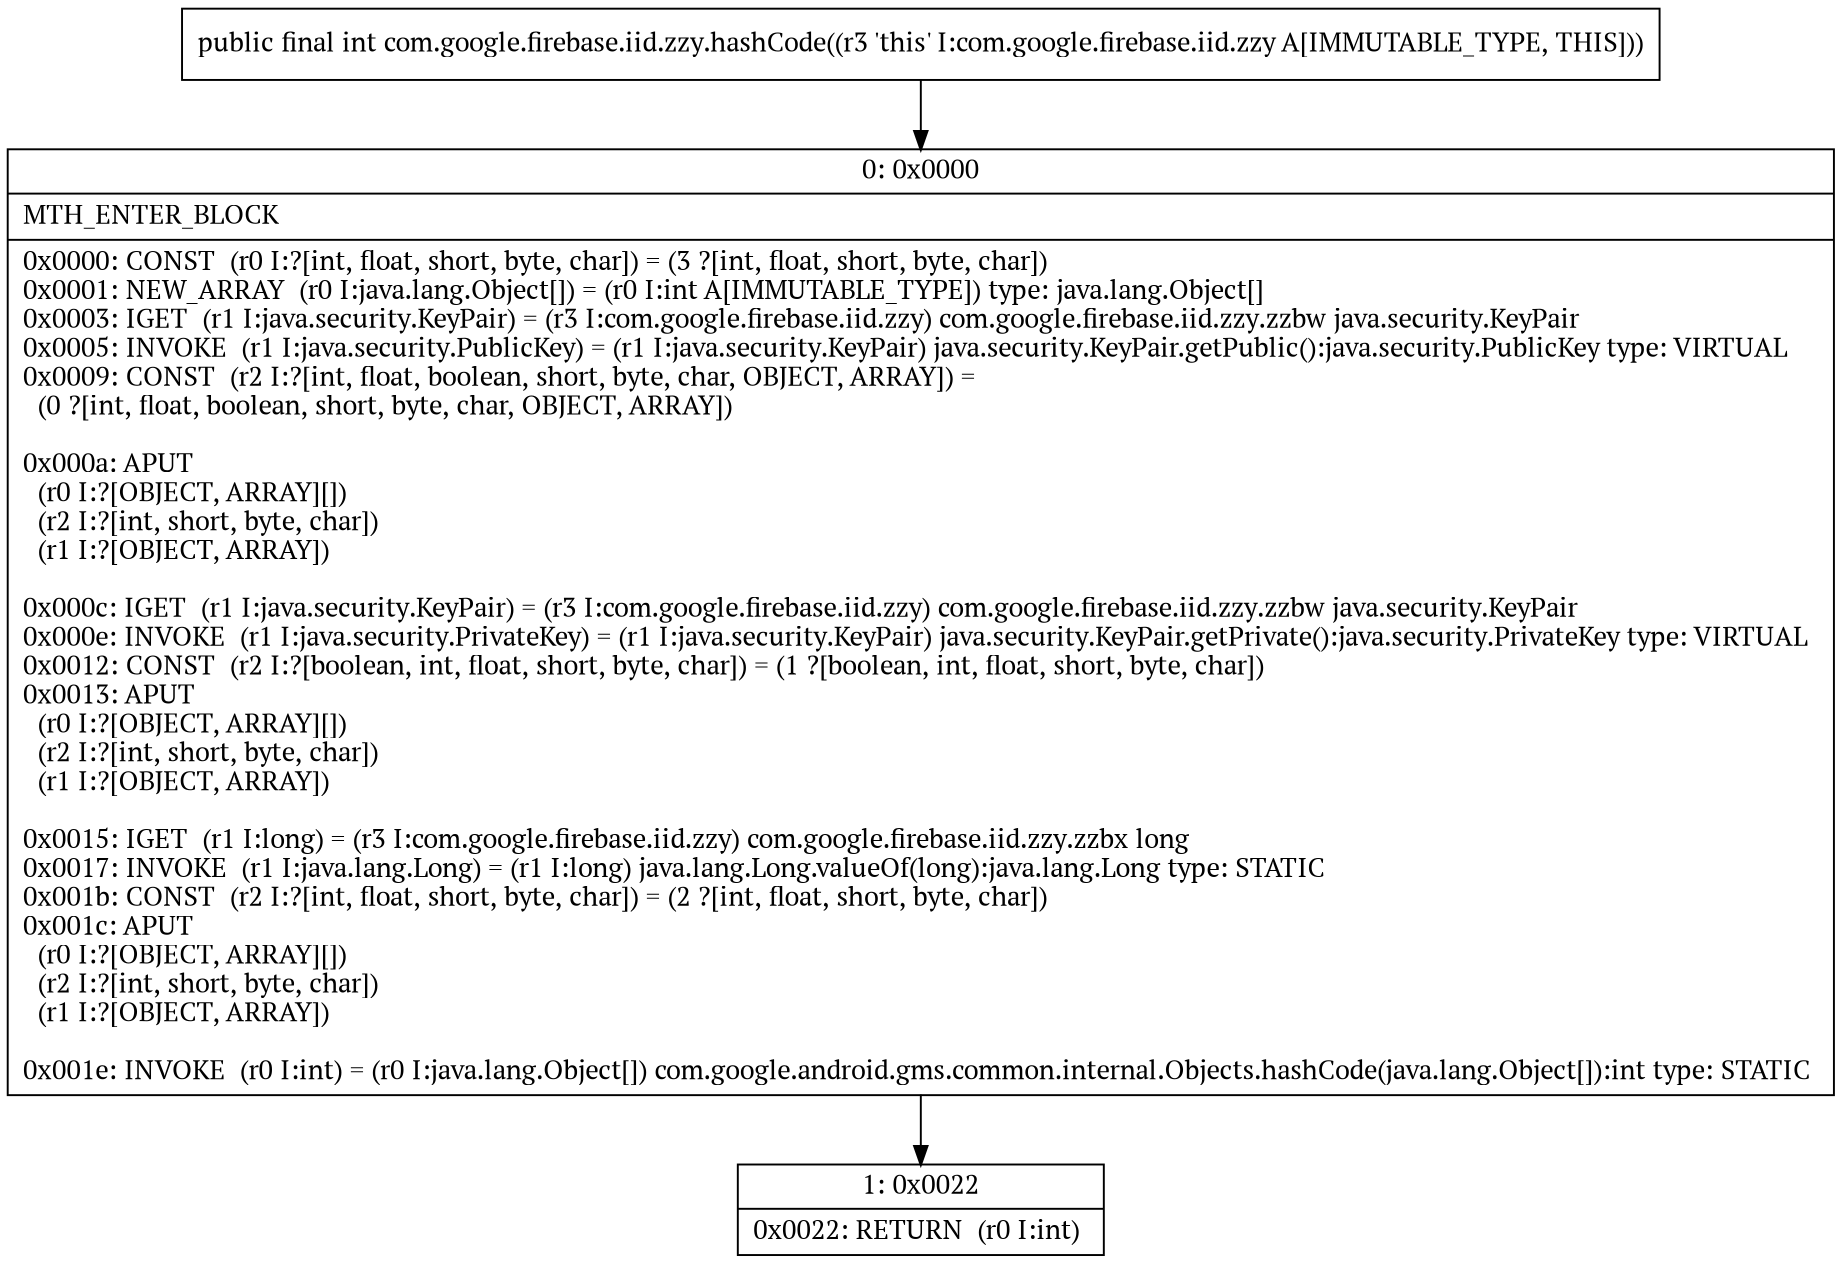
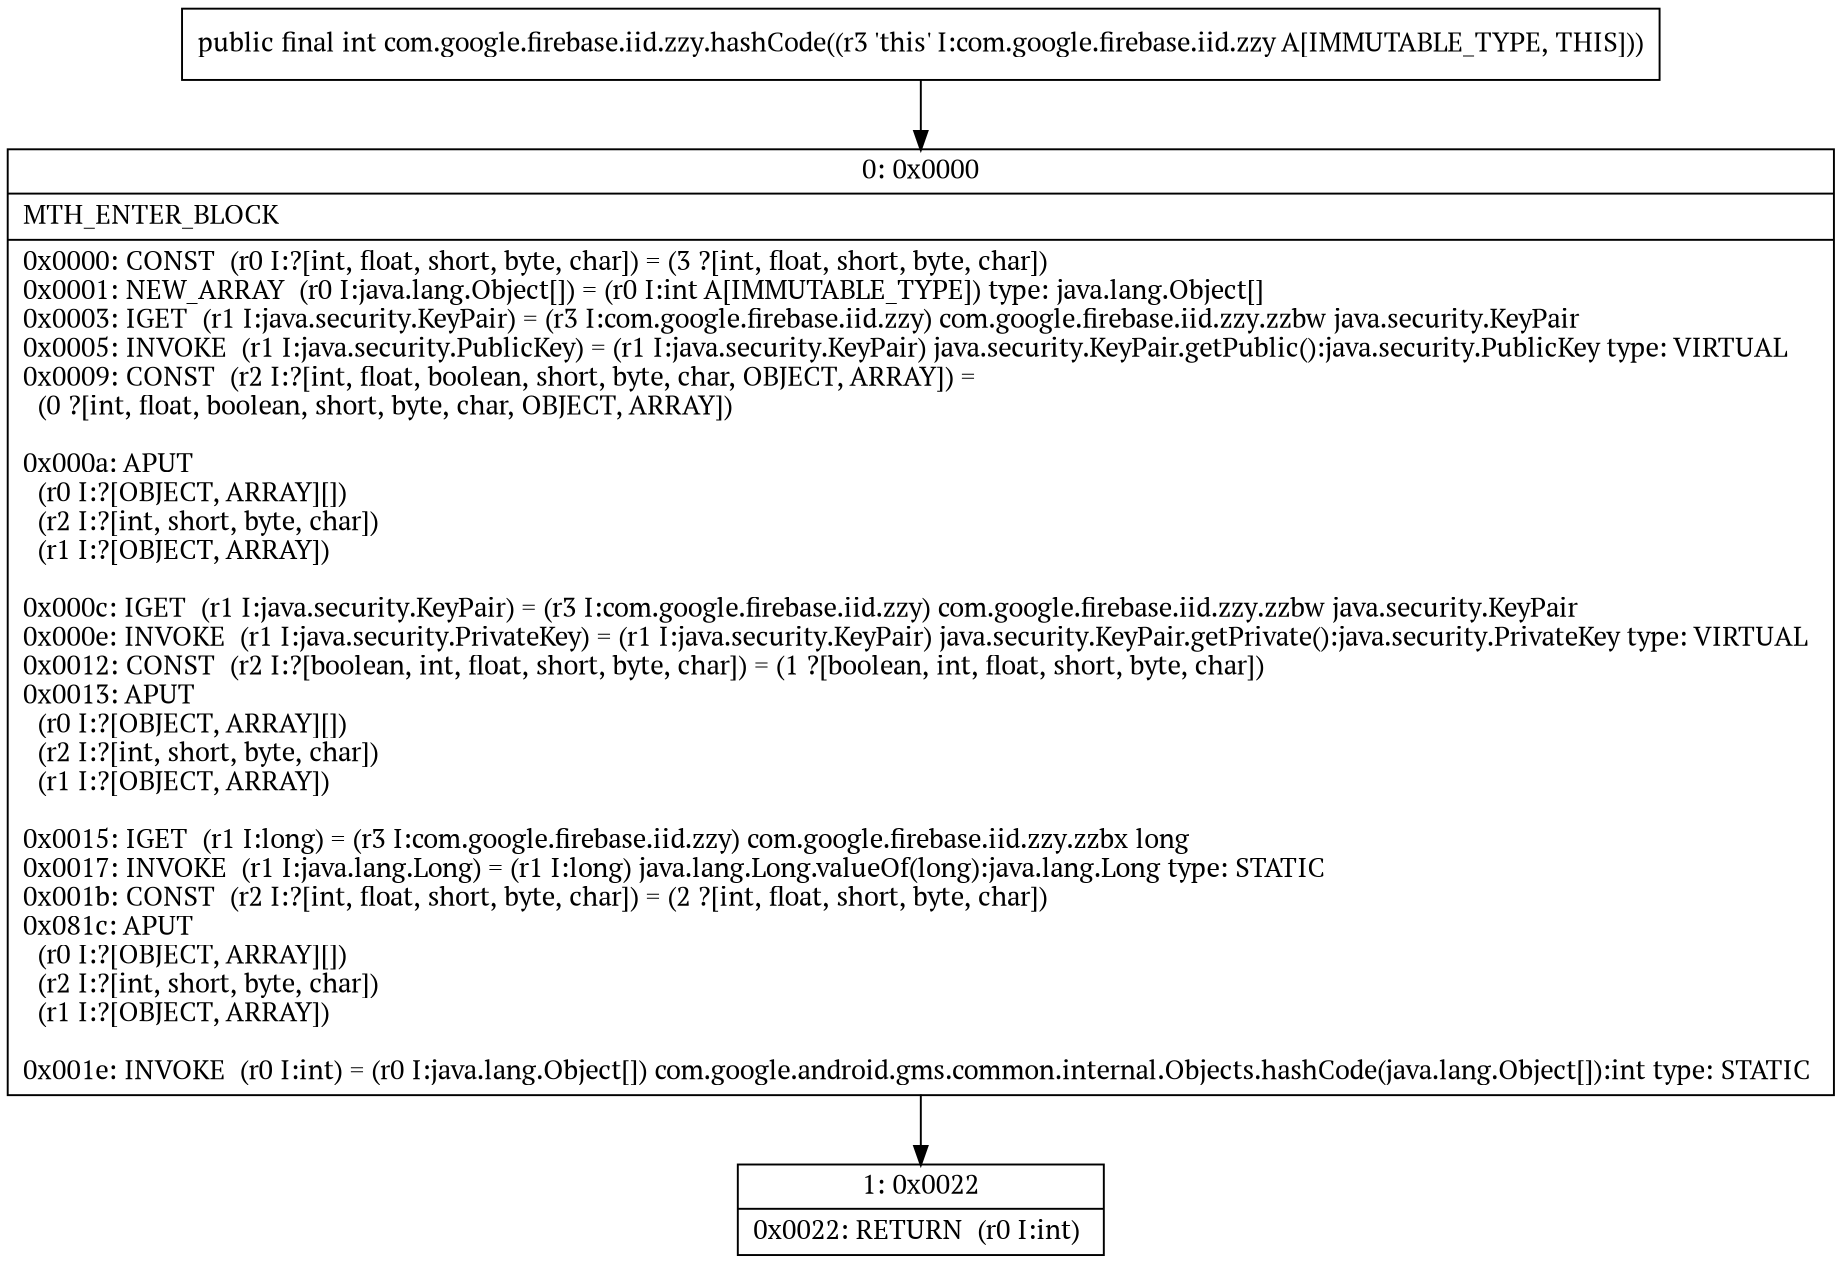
(117, 927) -> (117, 927)
